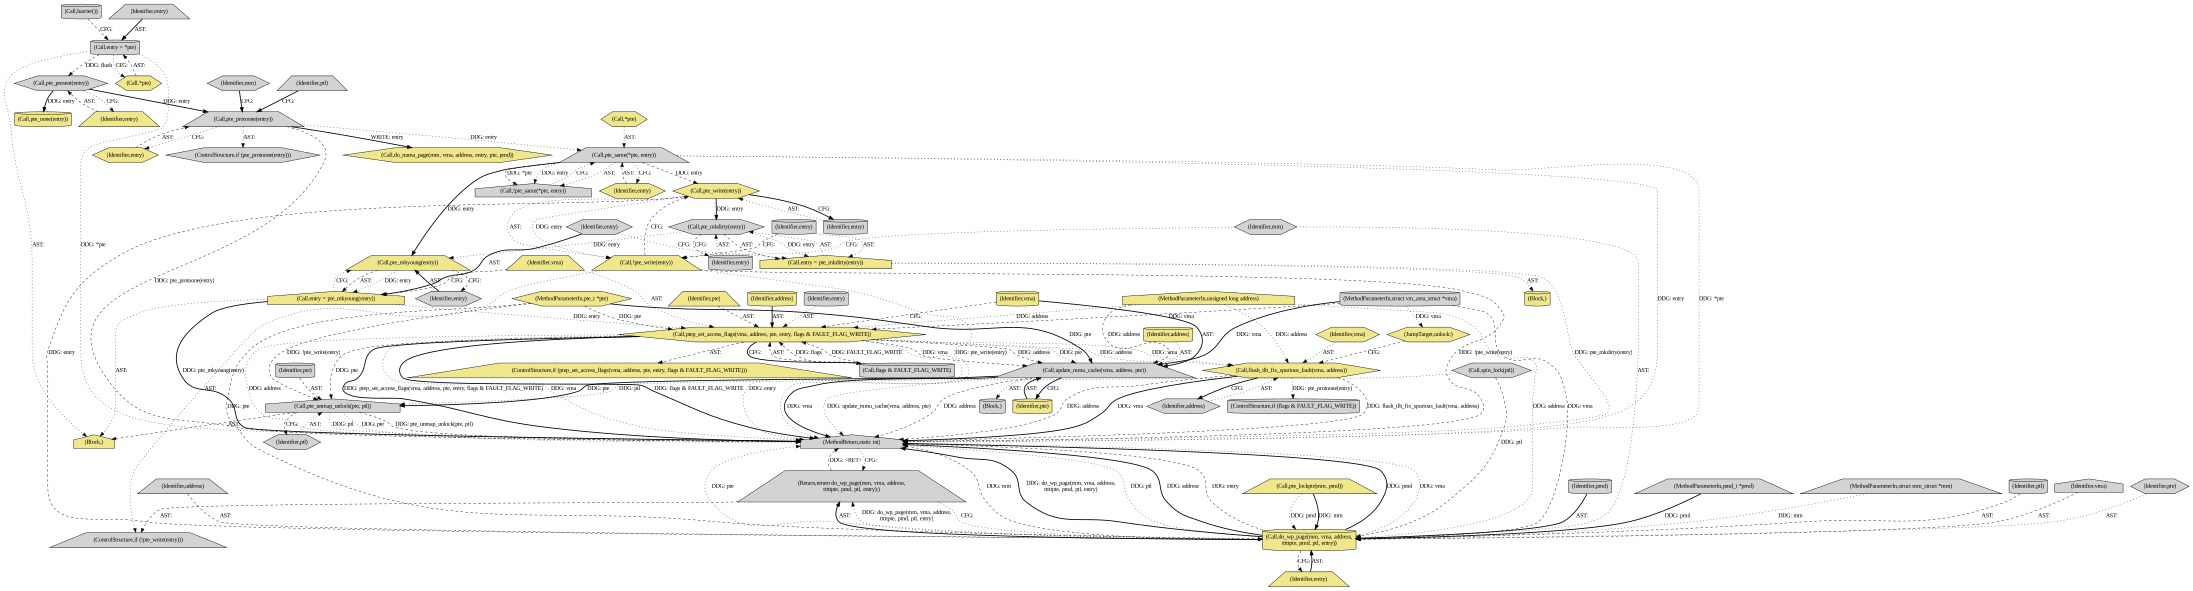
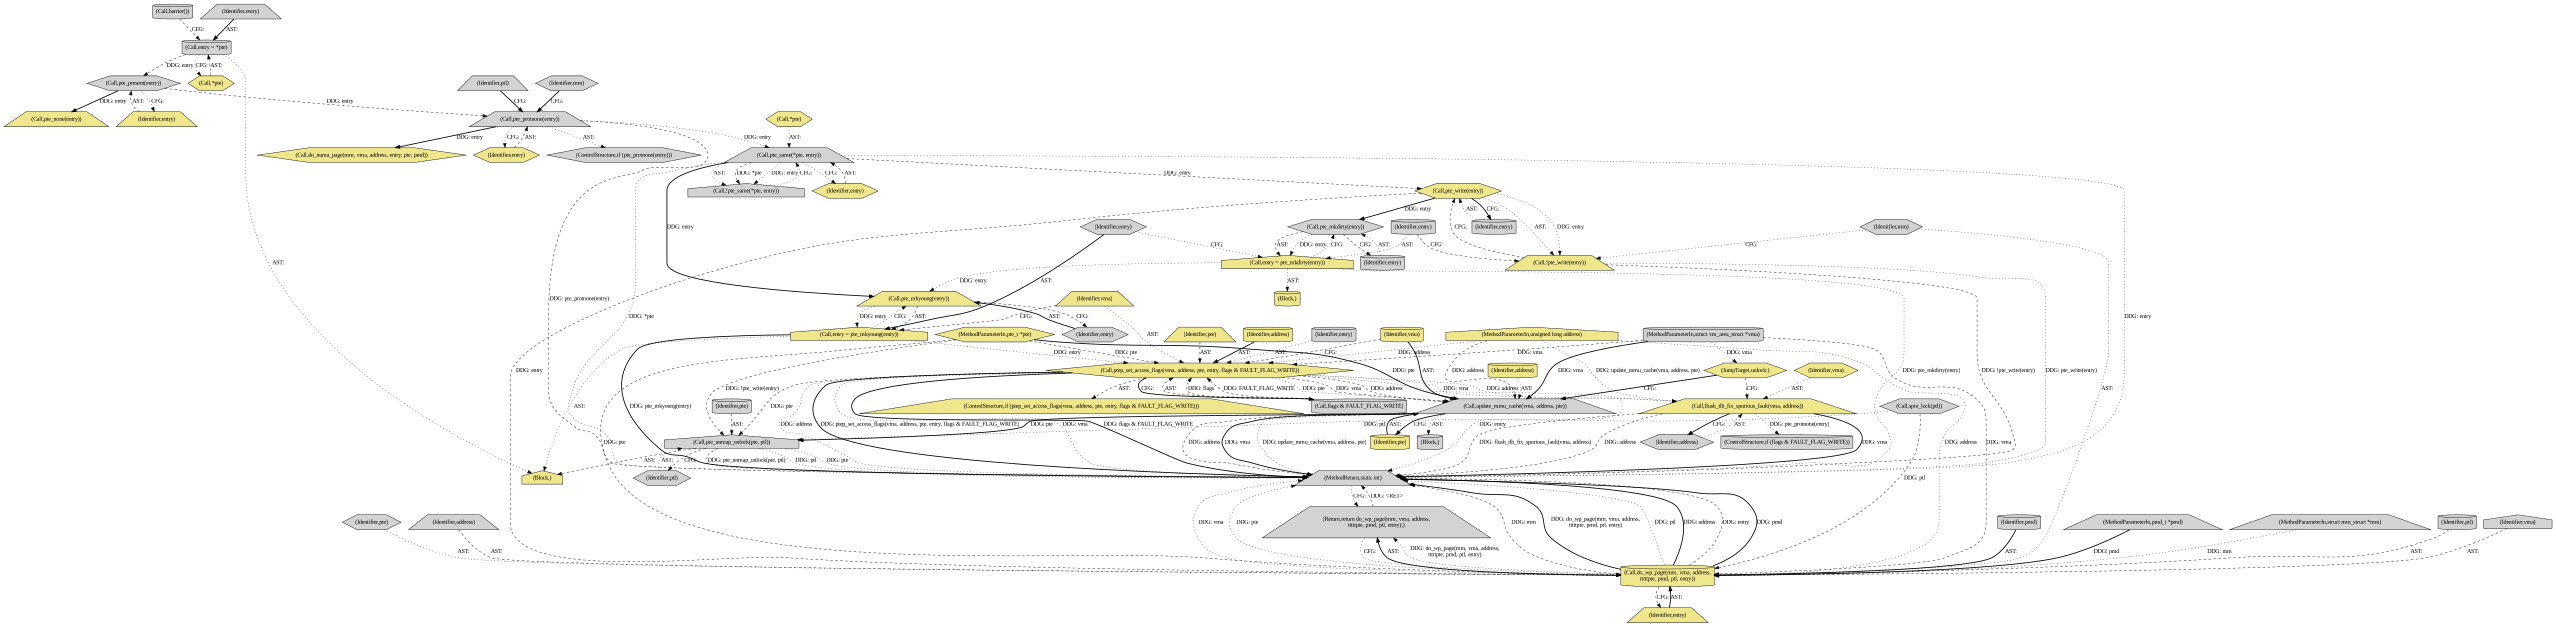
(99, 65) -> (180, 65)
(146, 100) -> (324, 104)
(43, 119) -> (56, 119)
(387, 137) -> (470, 137)
(569, 245) -> (1076, 266)
(827, 245) -> (1338, 245)
(1291, 335) -> (1648, 370)
(1291, 370) -> (1748, 406)
none -> (1641, 387)
(233, 430) -> none
(852, 442) -> (1353, 478)
(1310, 486) -> none
(138, 540) -> none
